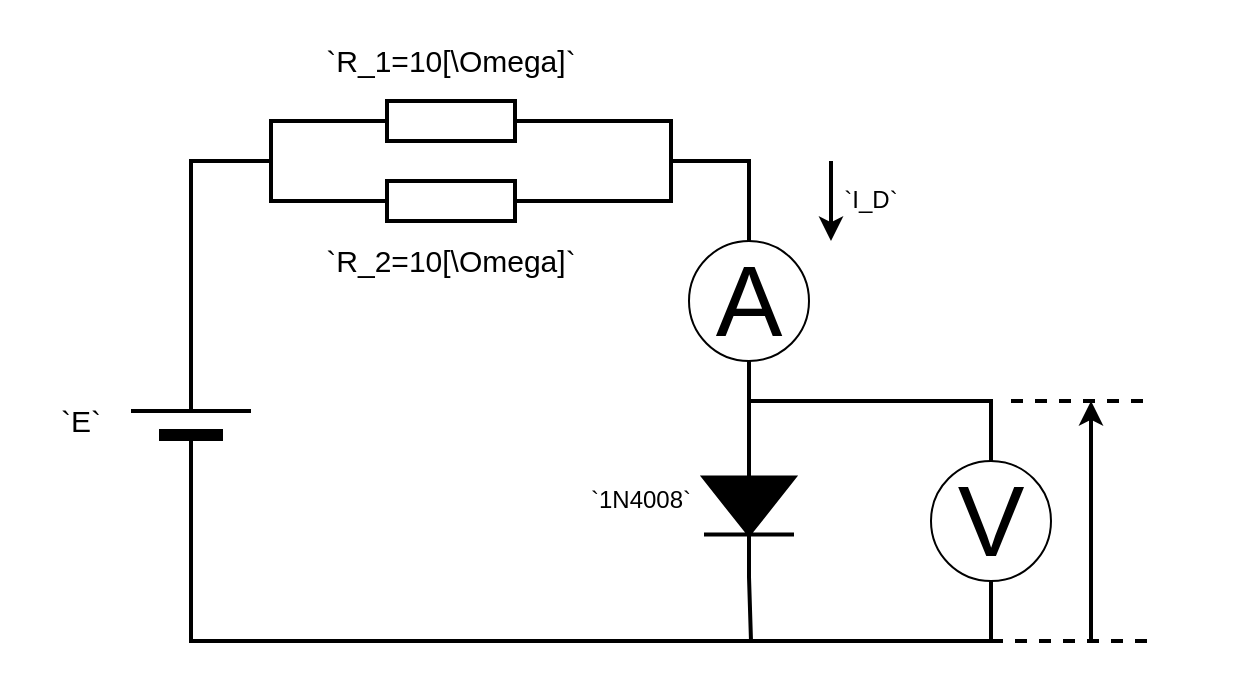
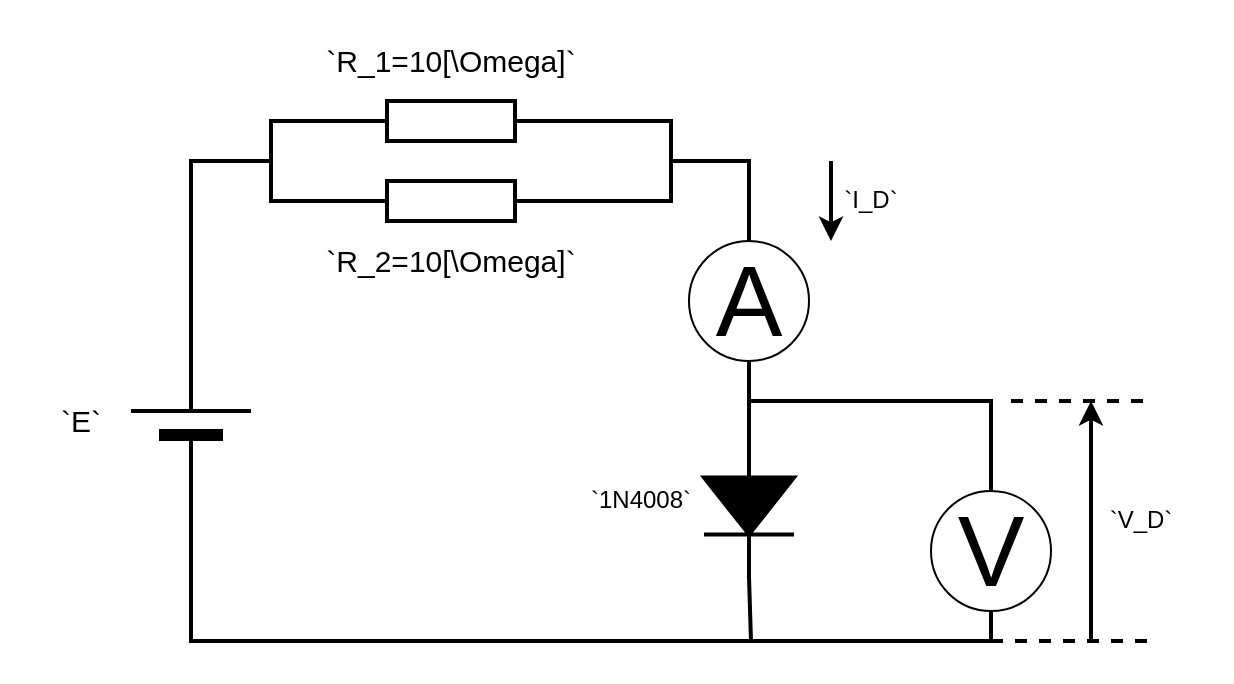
(991, 521) -> (991, 551)
none -> (1141, 521)
